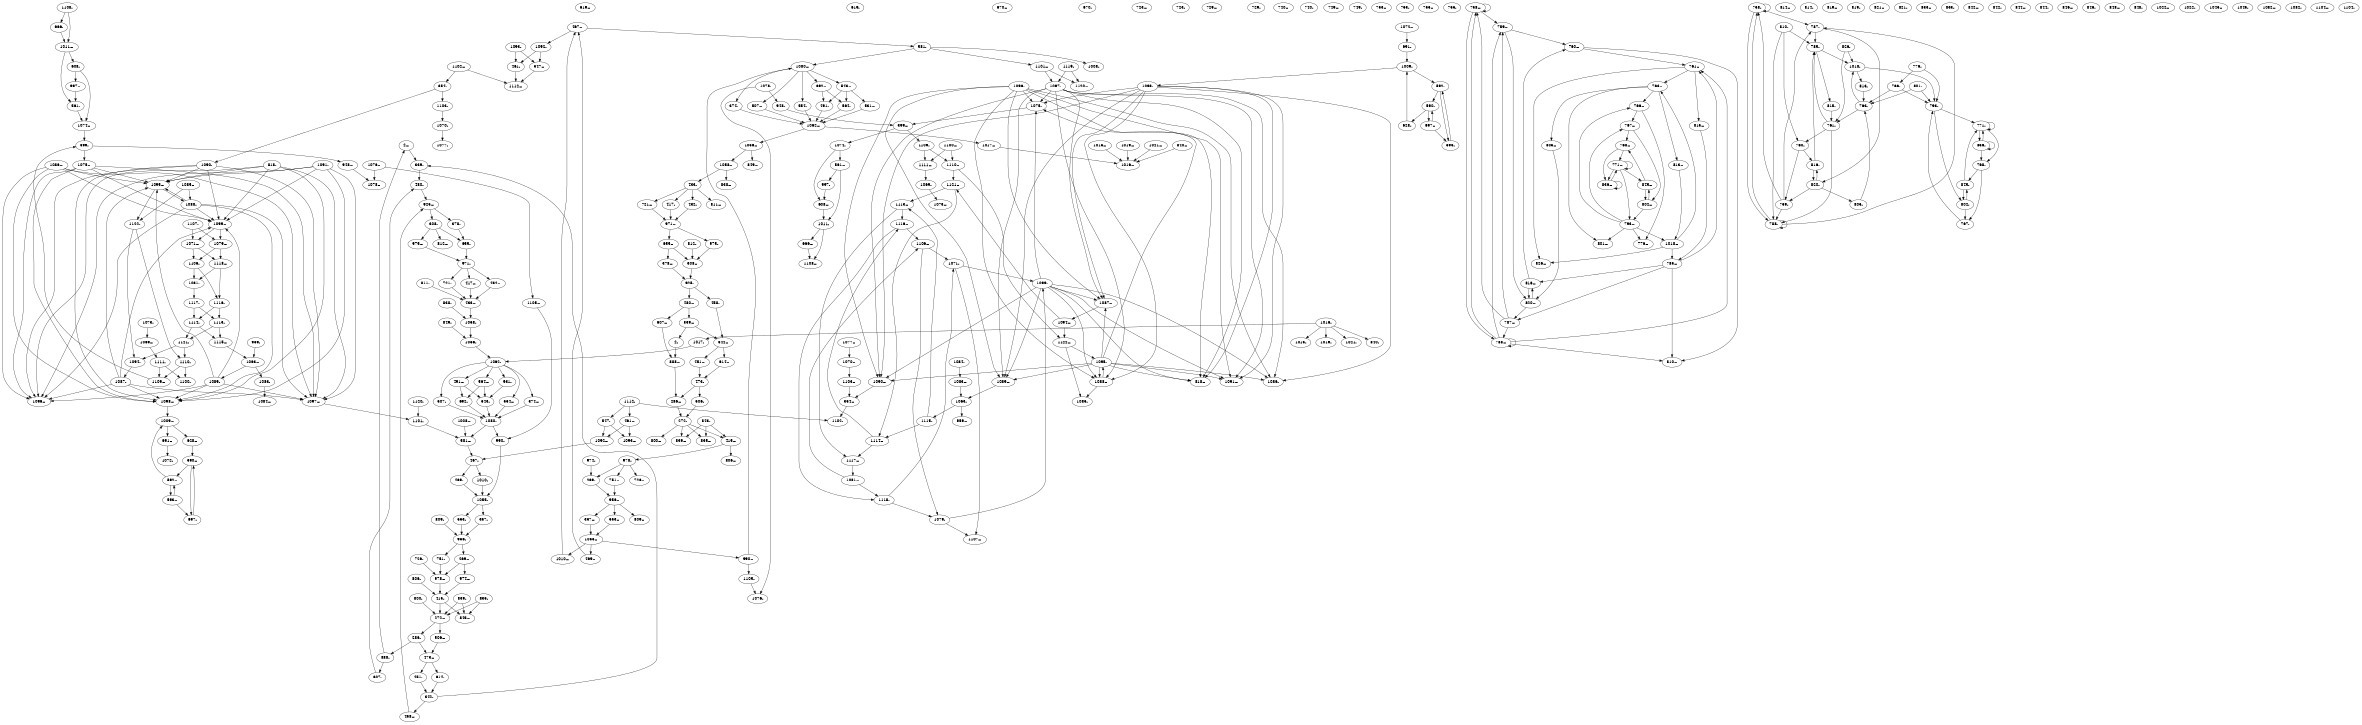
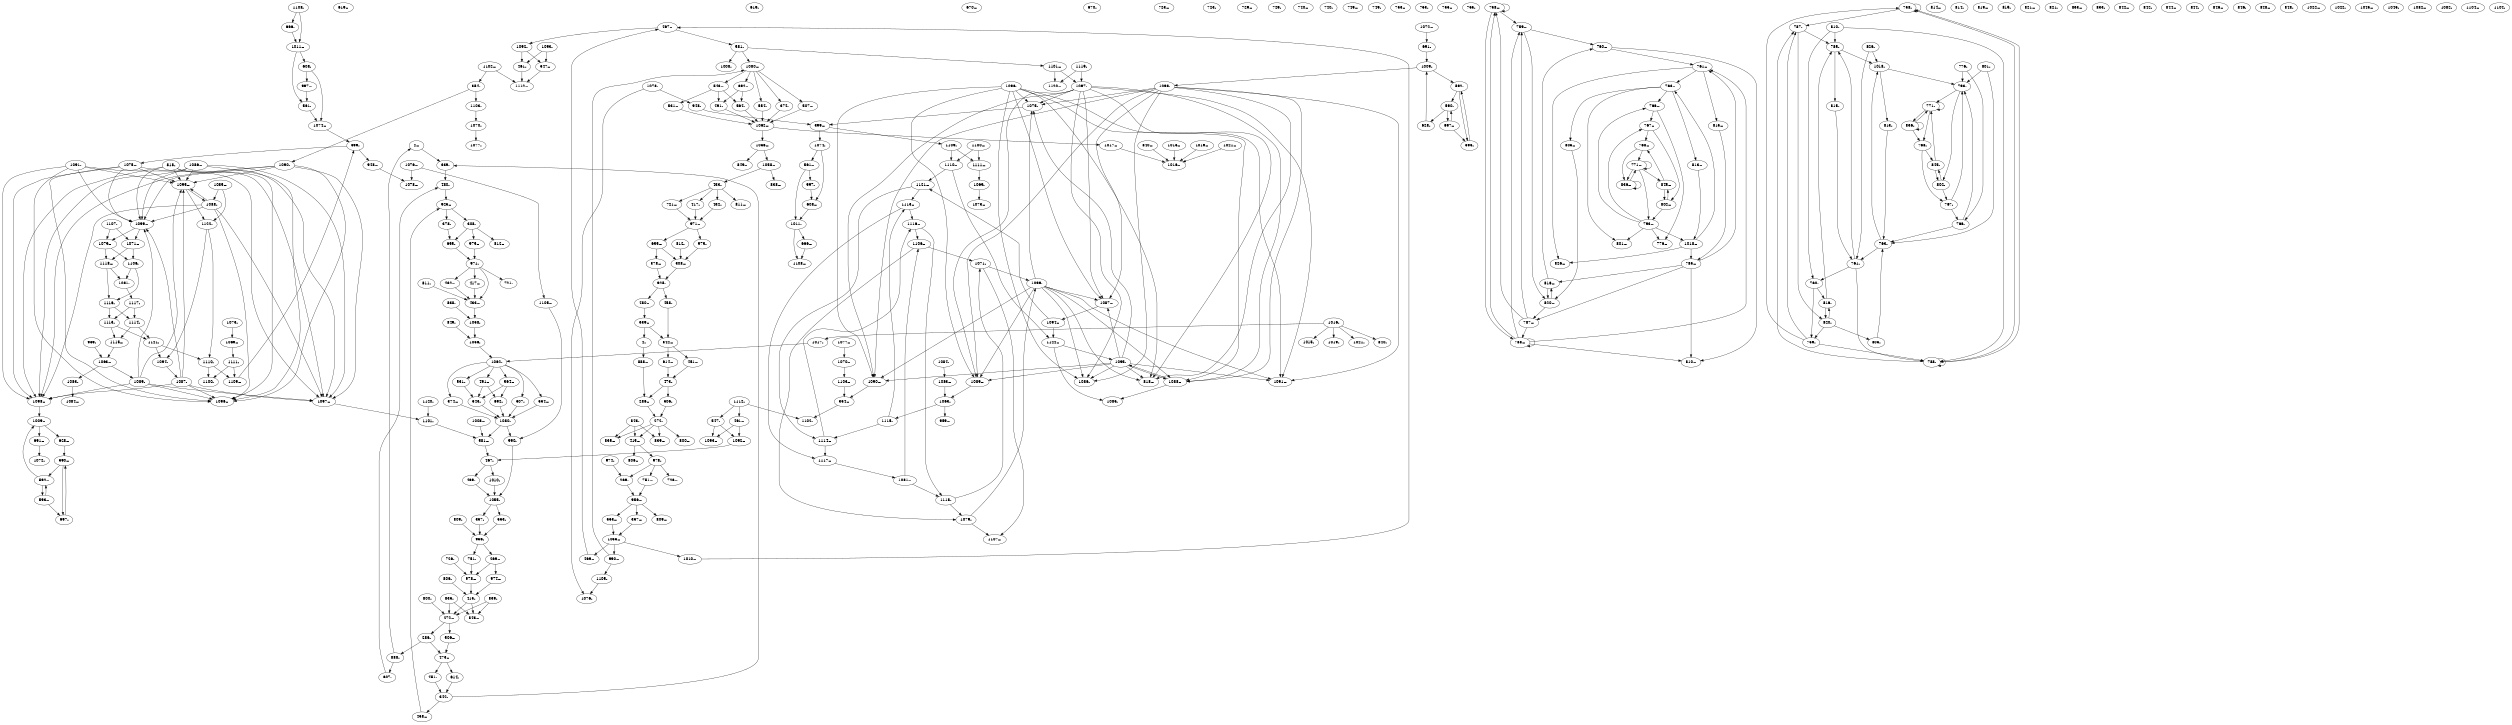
none -> (1954, 213)
(458, 292) -> (488, 282)
(662, 323) -> none
